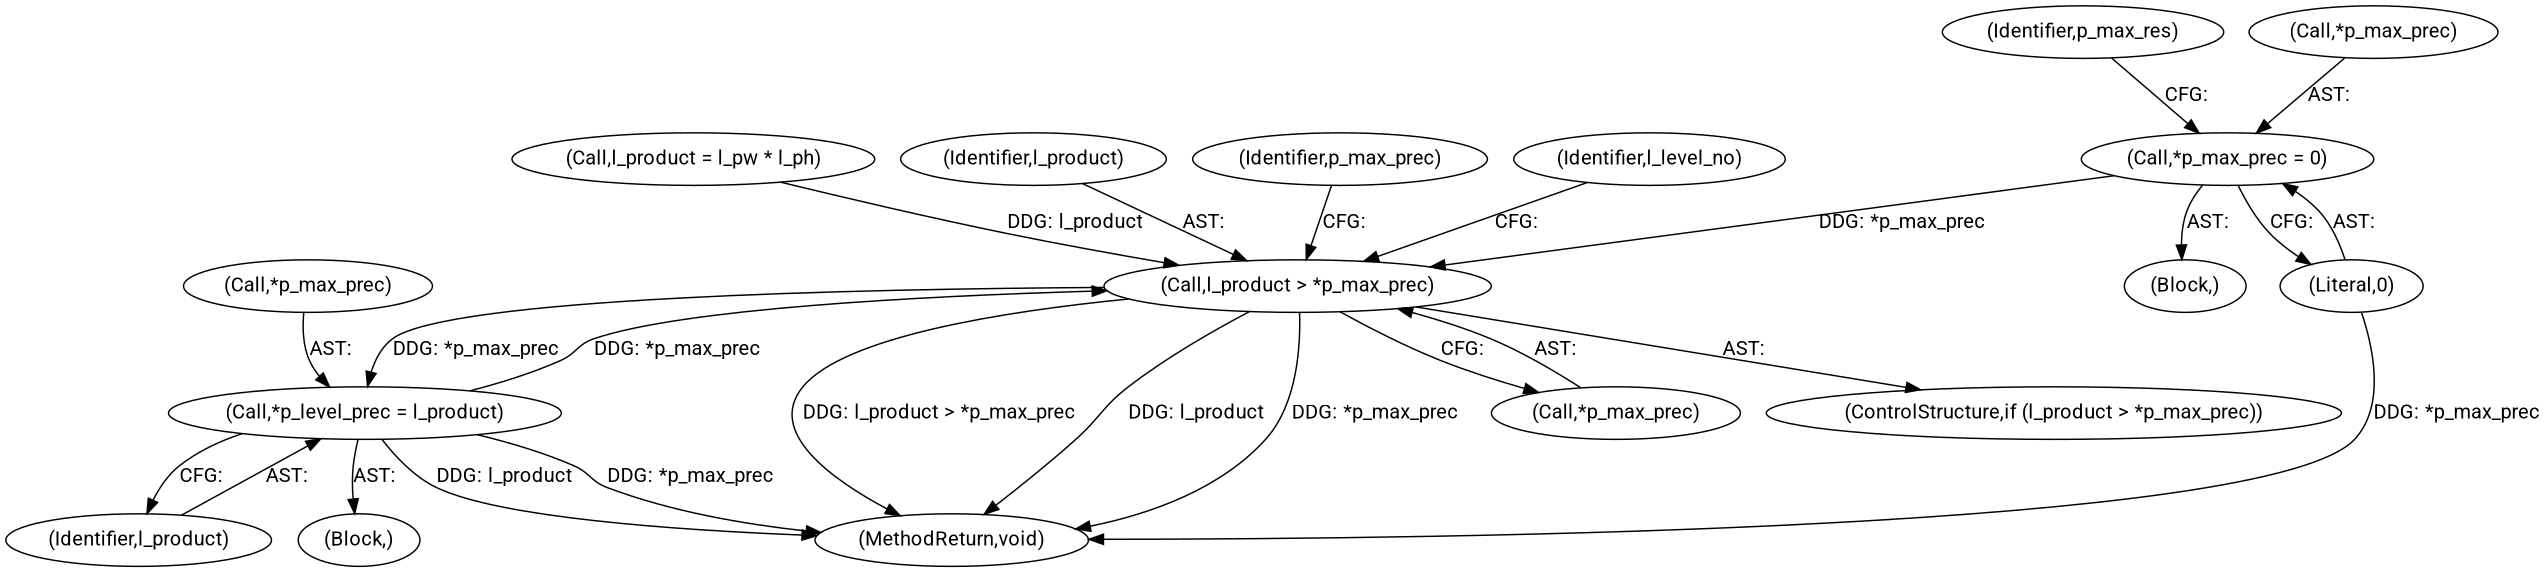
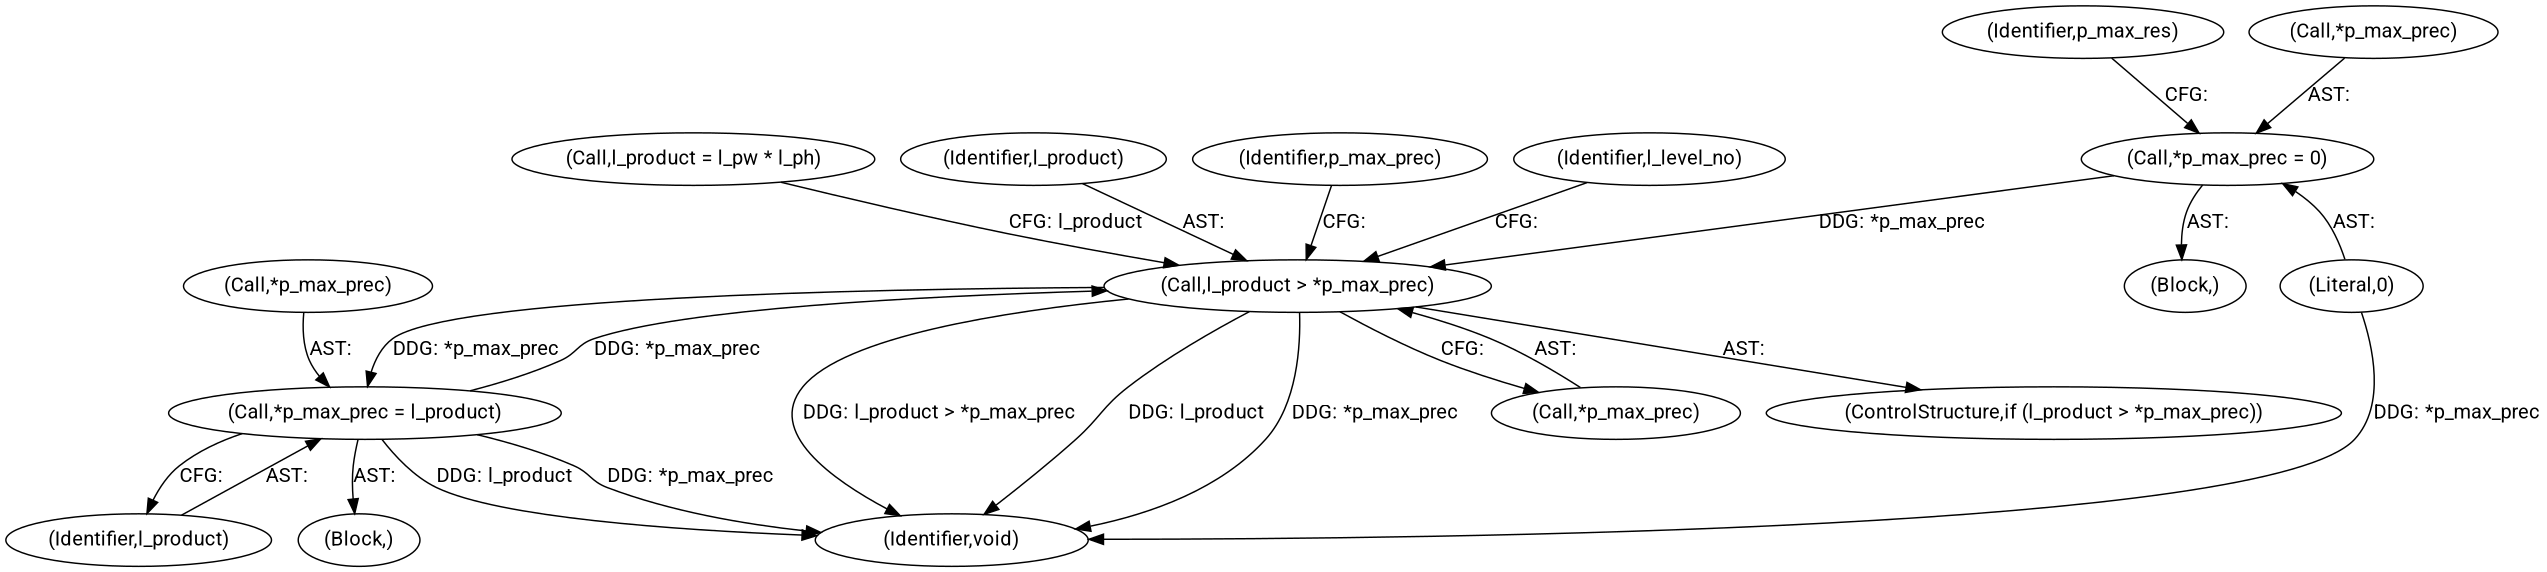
(1076, 223) -> (1076, 223)
(2263, 226) -> none
(365, 413) -> (365, 413)
(952, 540) -> (952, 540)
